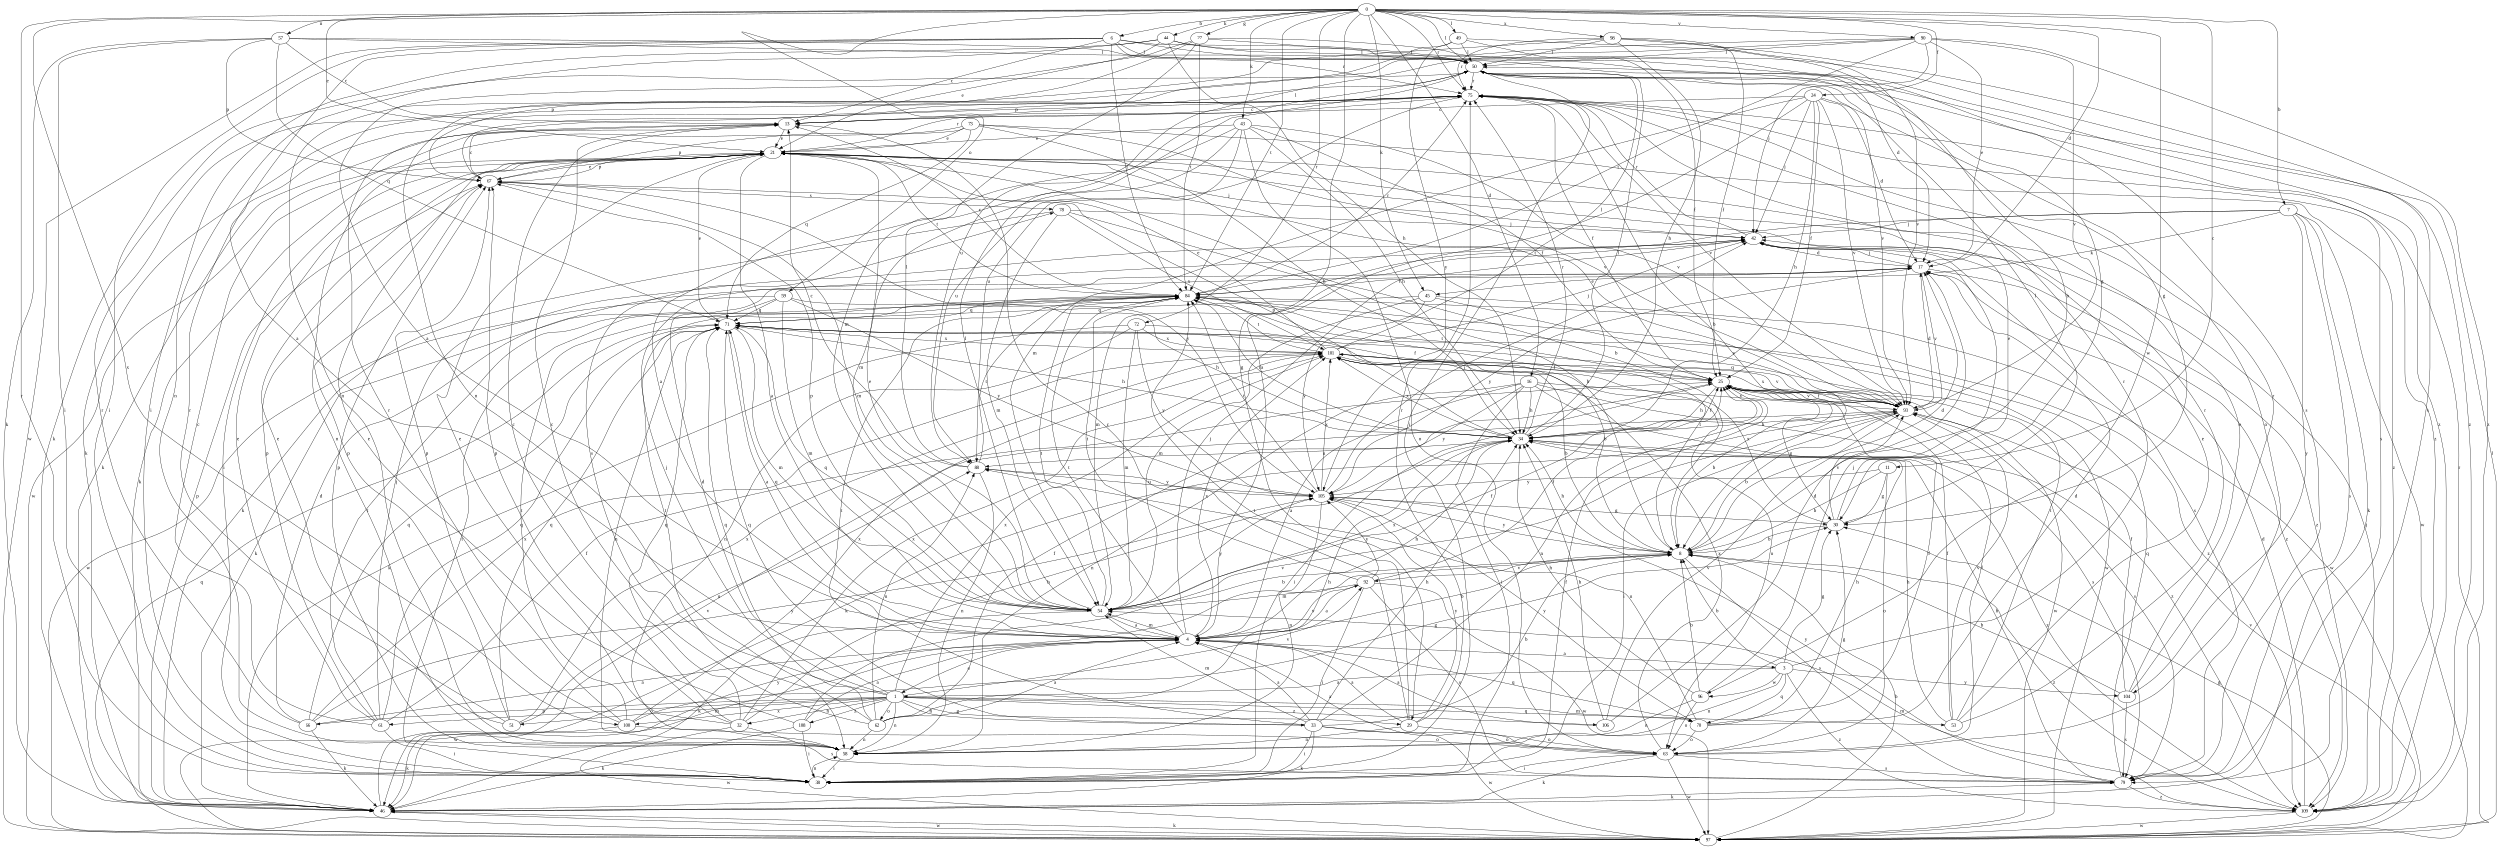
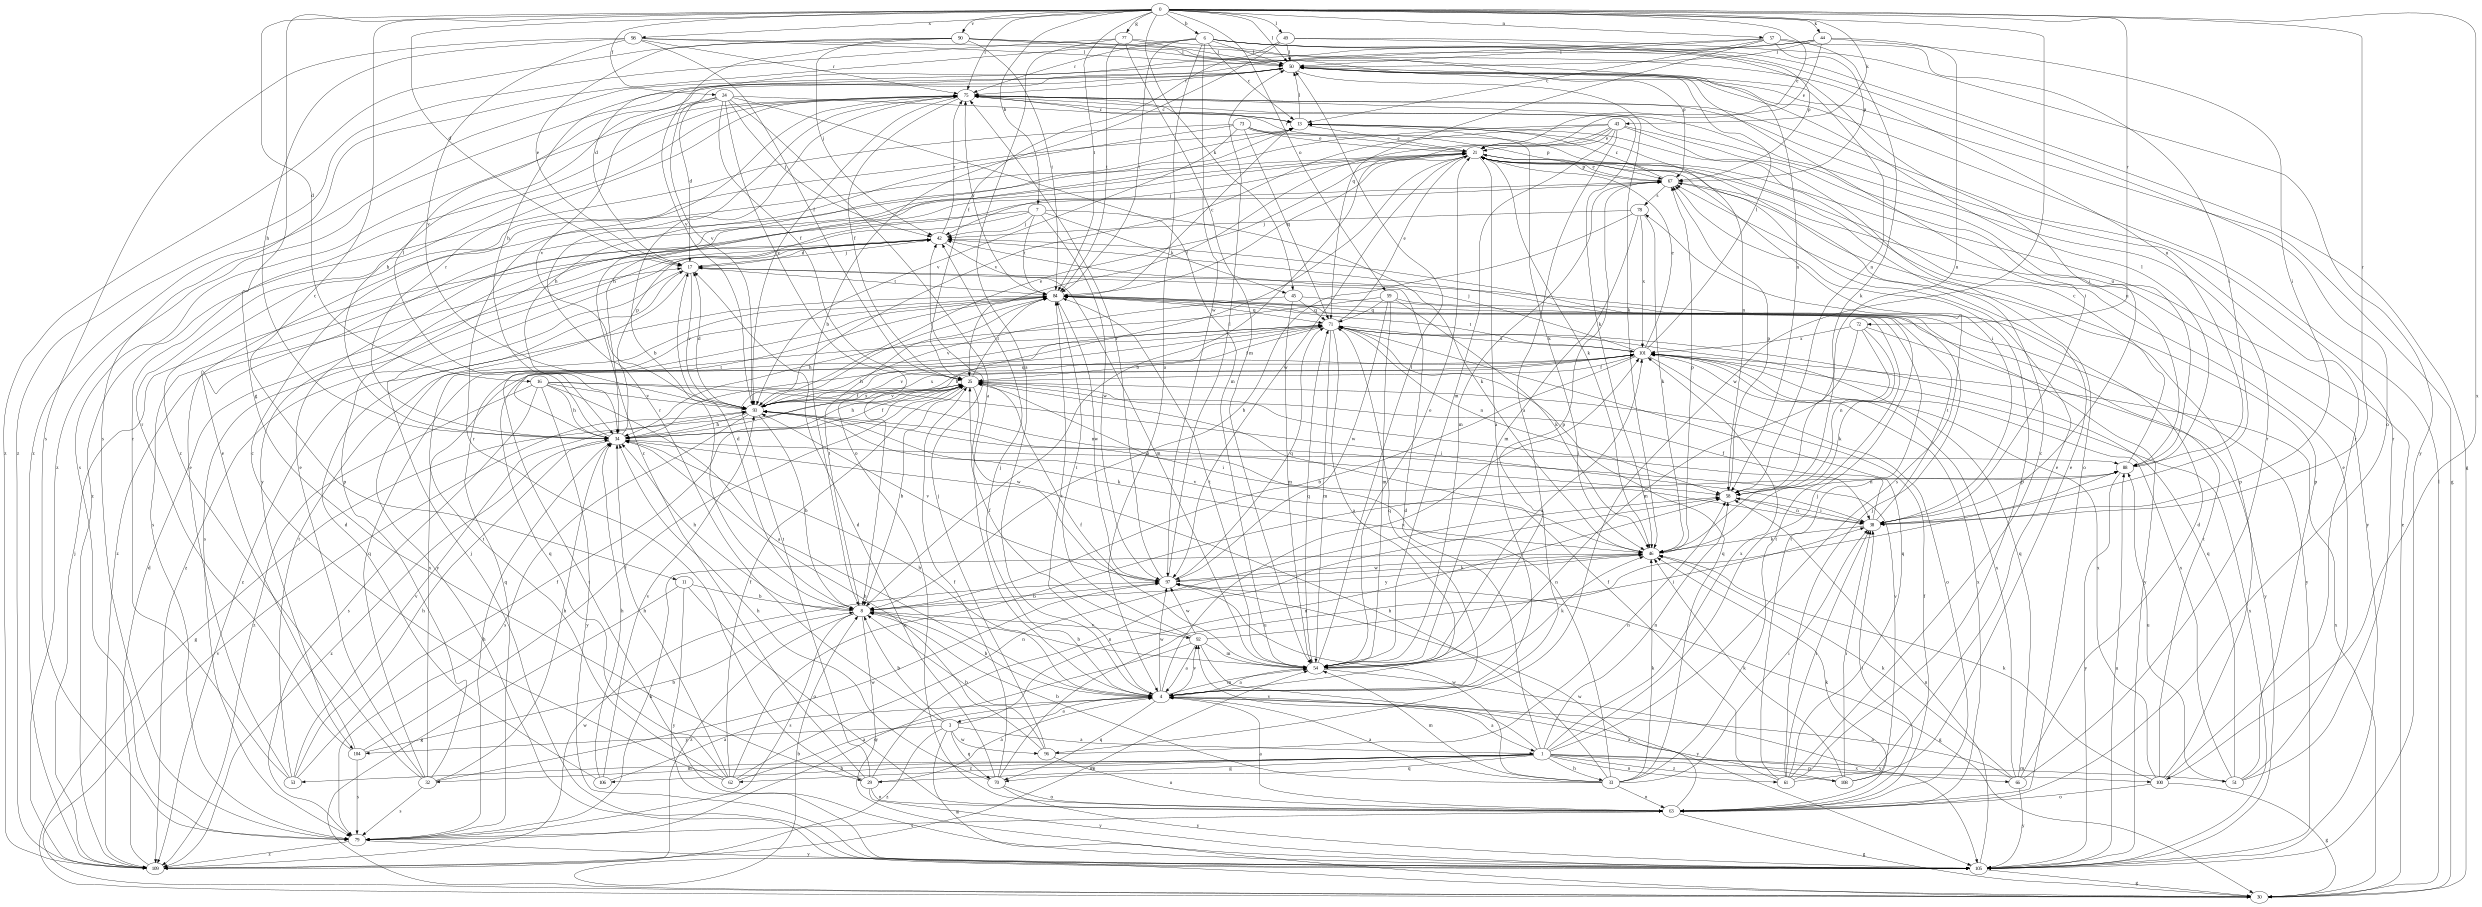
none -> (2277, 245)
(1029, 327) -> none
(1464, 366) -> (1190, 349)
(2294, 532) -> none
none -> (1768, 537)
(1299, 553) -> (1485, 580)
